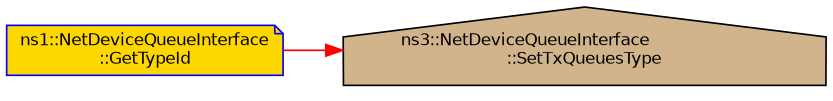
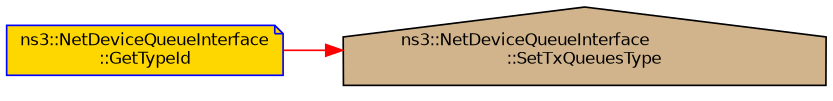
(145, 50) -> (145, 50)
